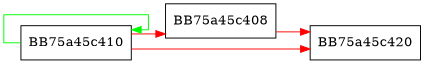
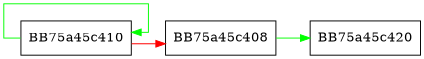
(288, 32) -> (288, 38)
(216, 49) -> none
